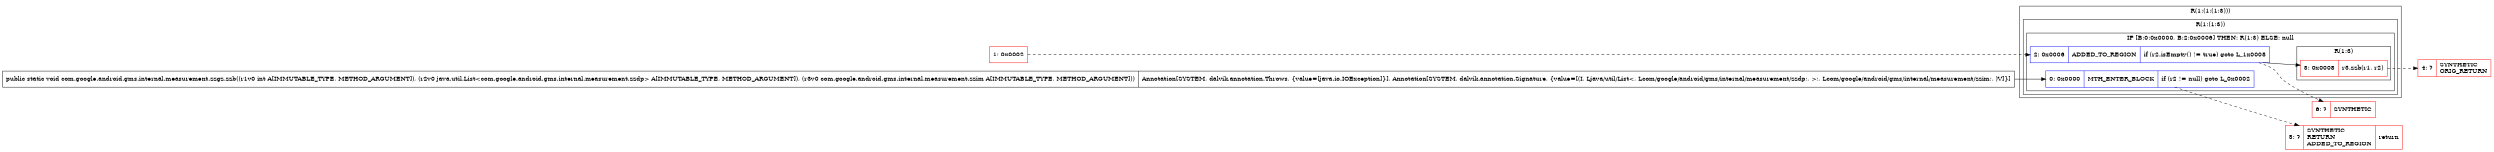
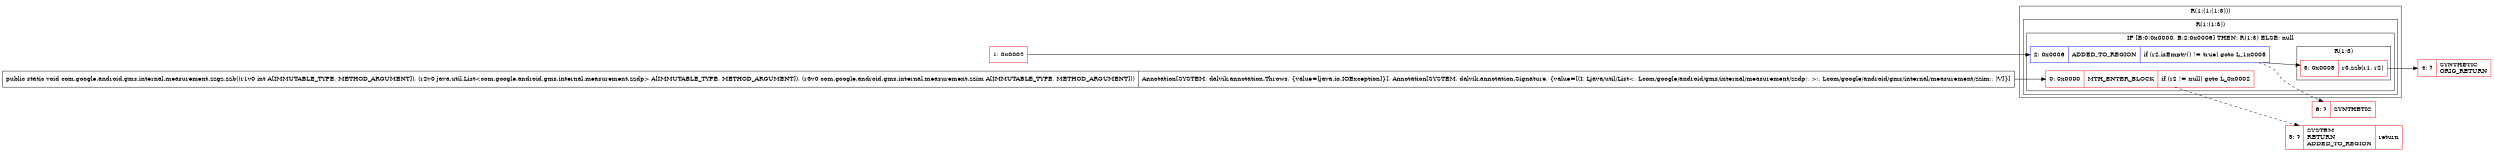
(1527, 55) -> (1527, 55)
(2404, 68) -> (2404, 68)
(2150, 79) -> (2150, 79)
(2326, 131) -> (2321, 131)
